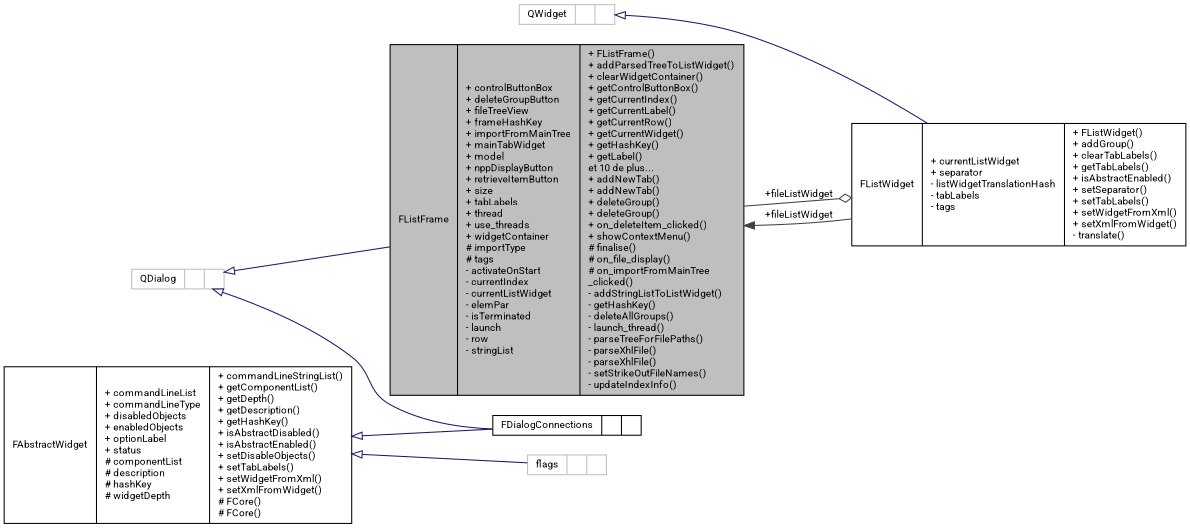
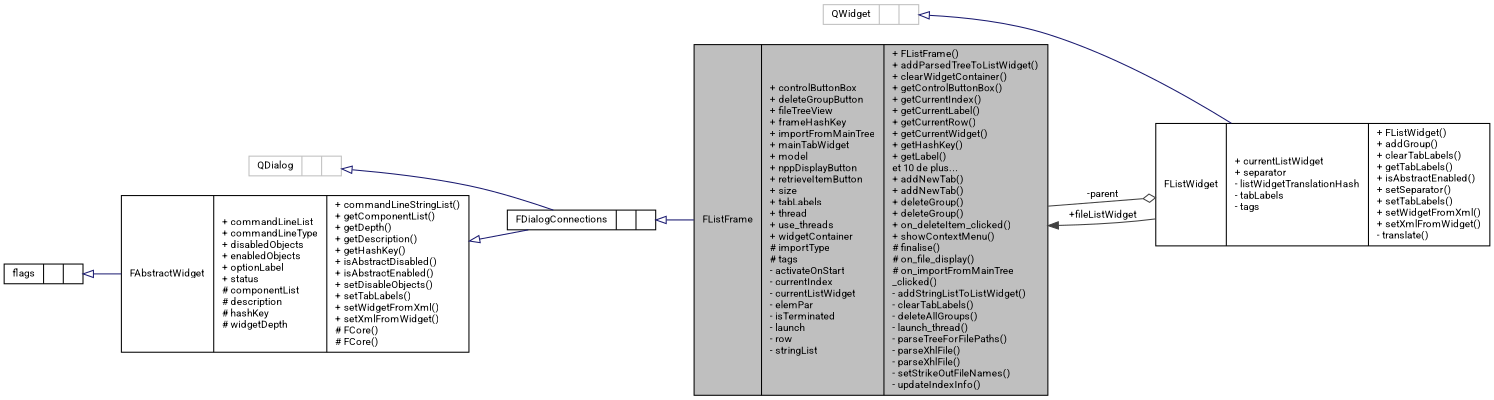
(798, 195) -> (1102, 195)
(312, 259) -> (680, 220)
(622, 305) -> (933, 305)
(445, 459) -> (107, 274)
(567, 465) -> (44, 274)
